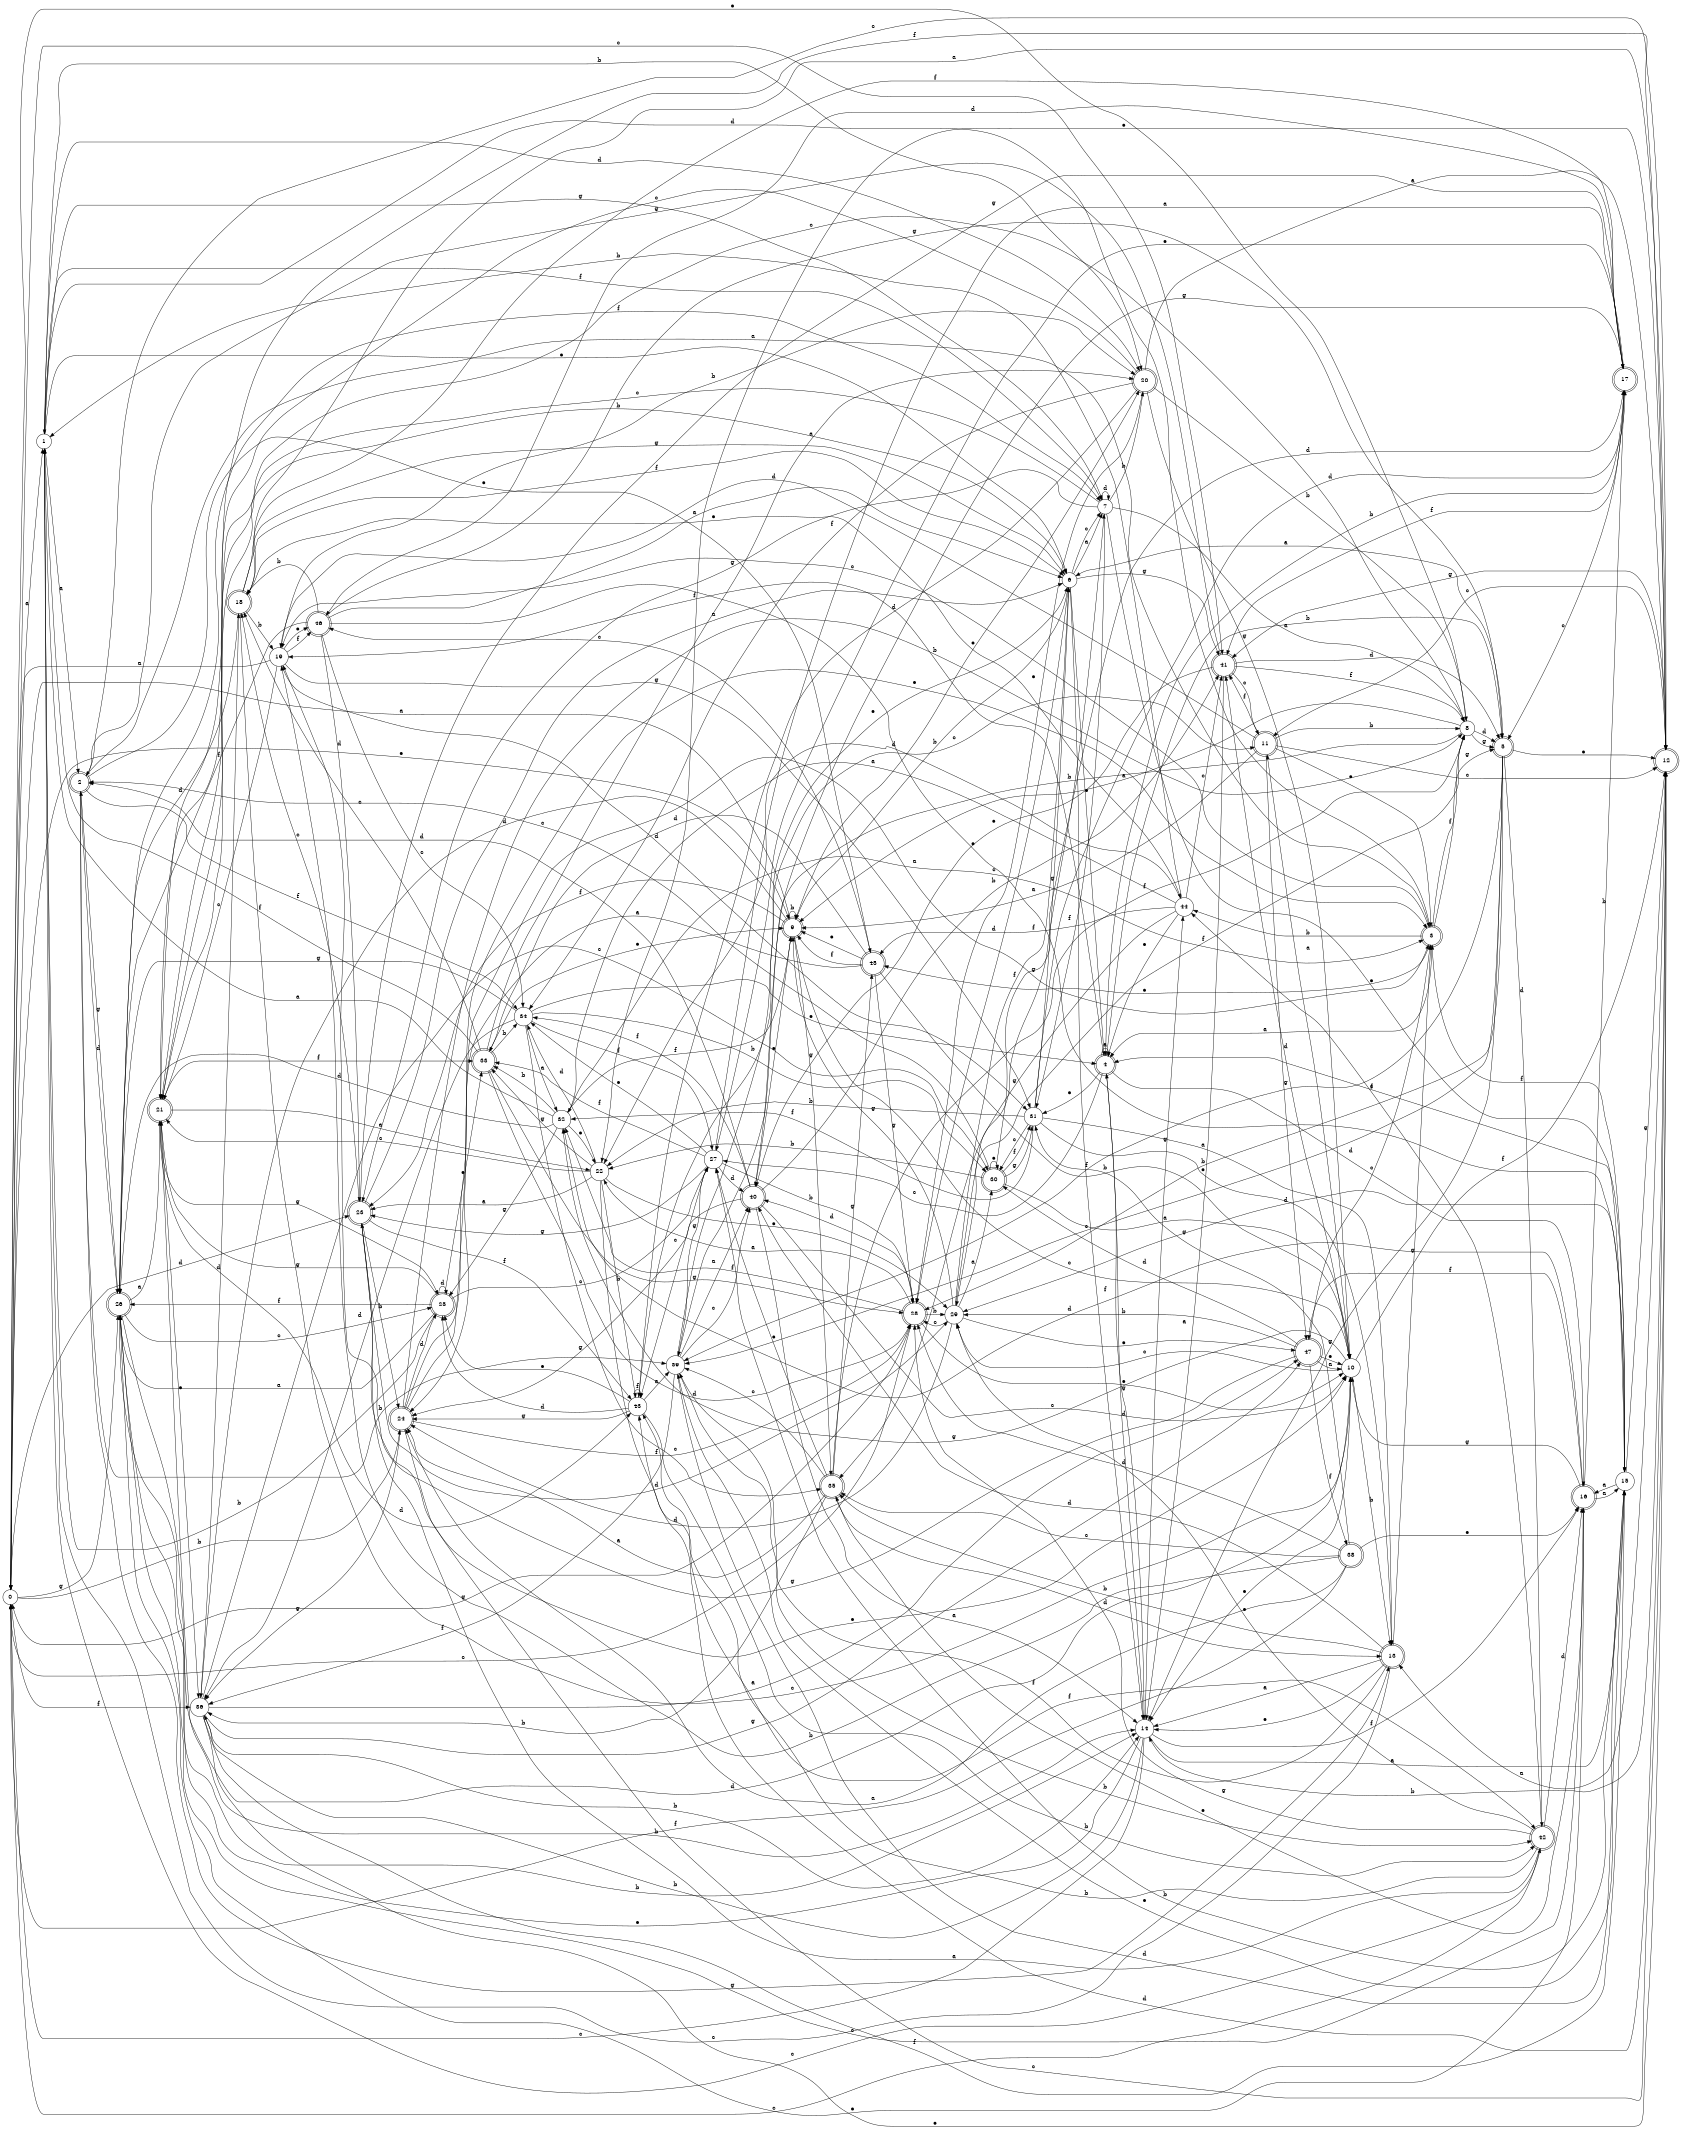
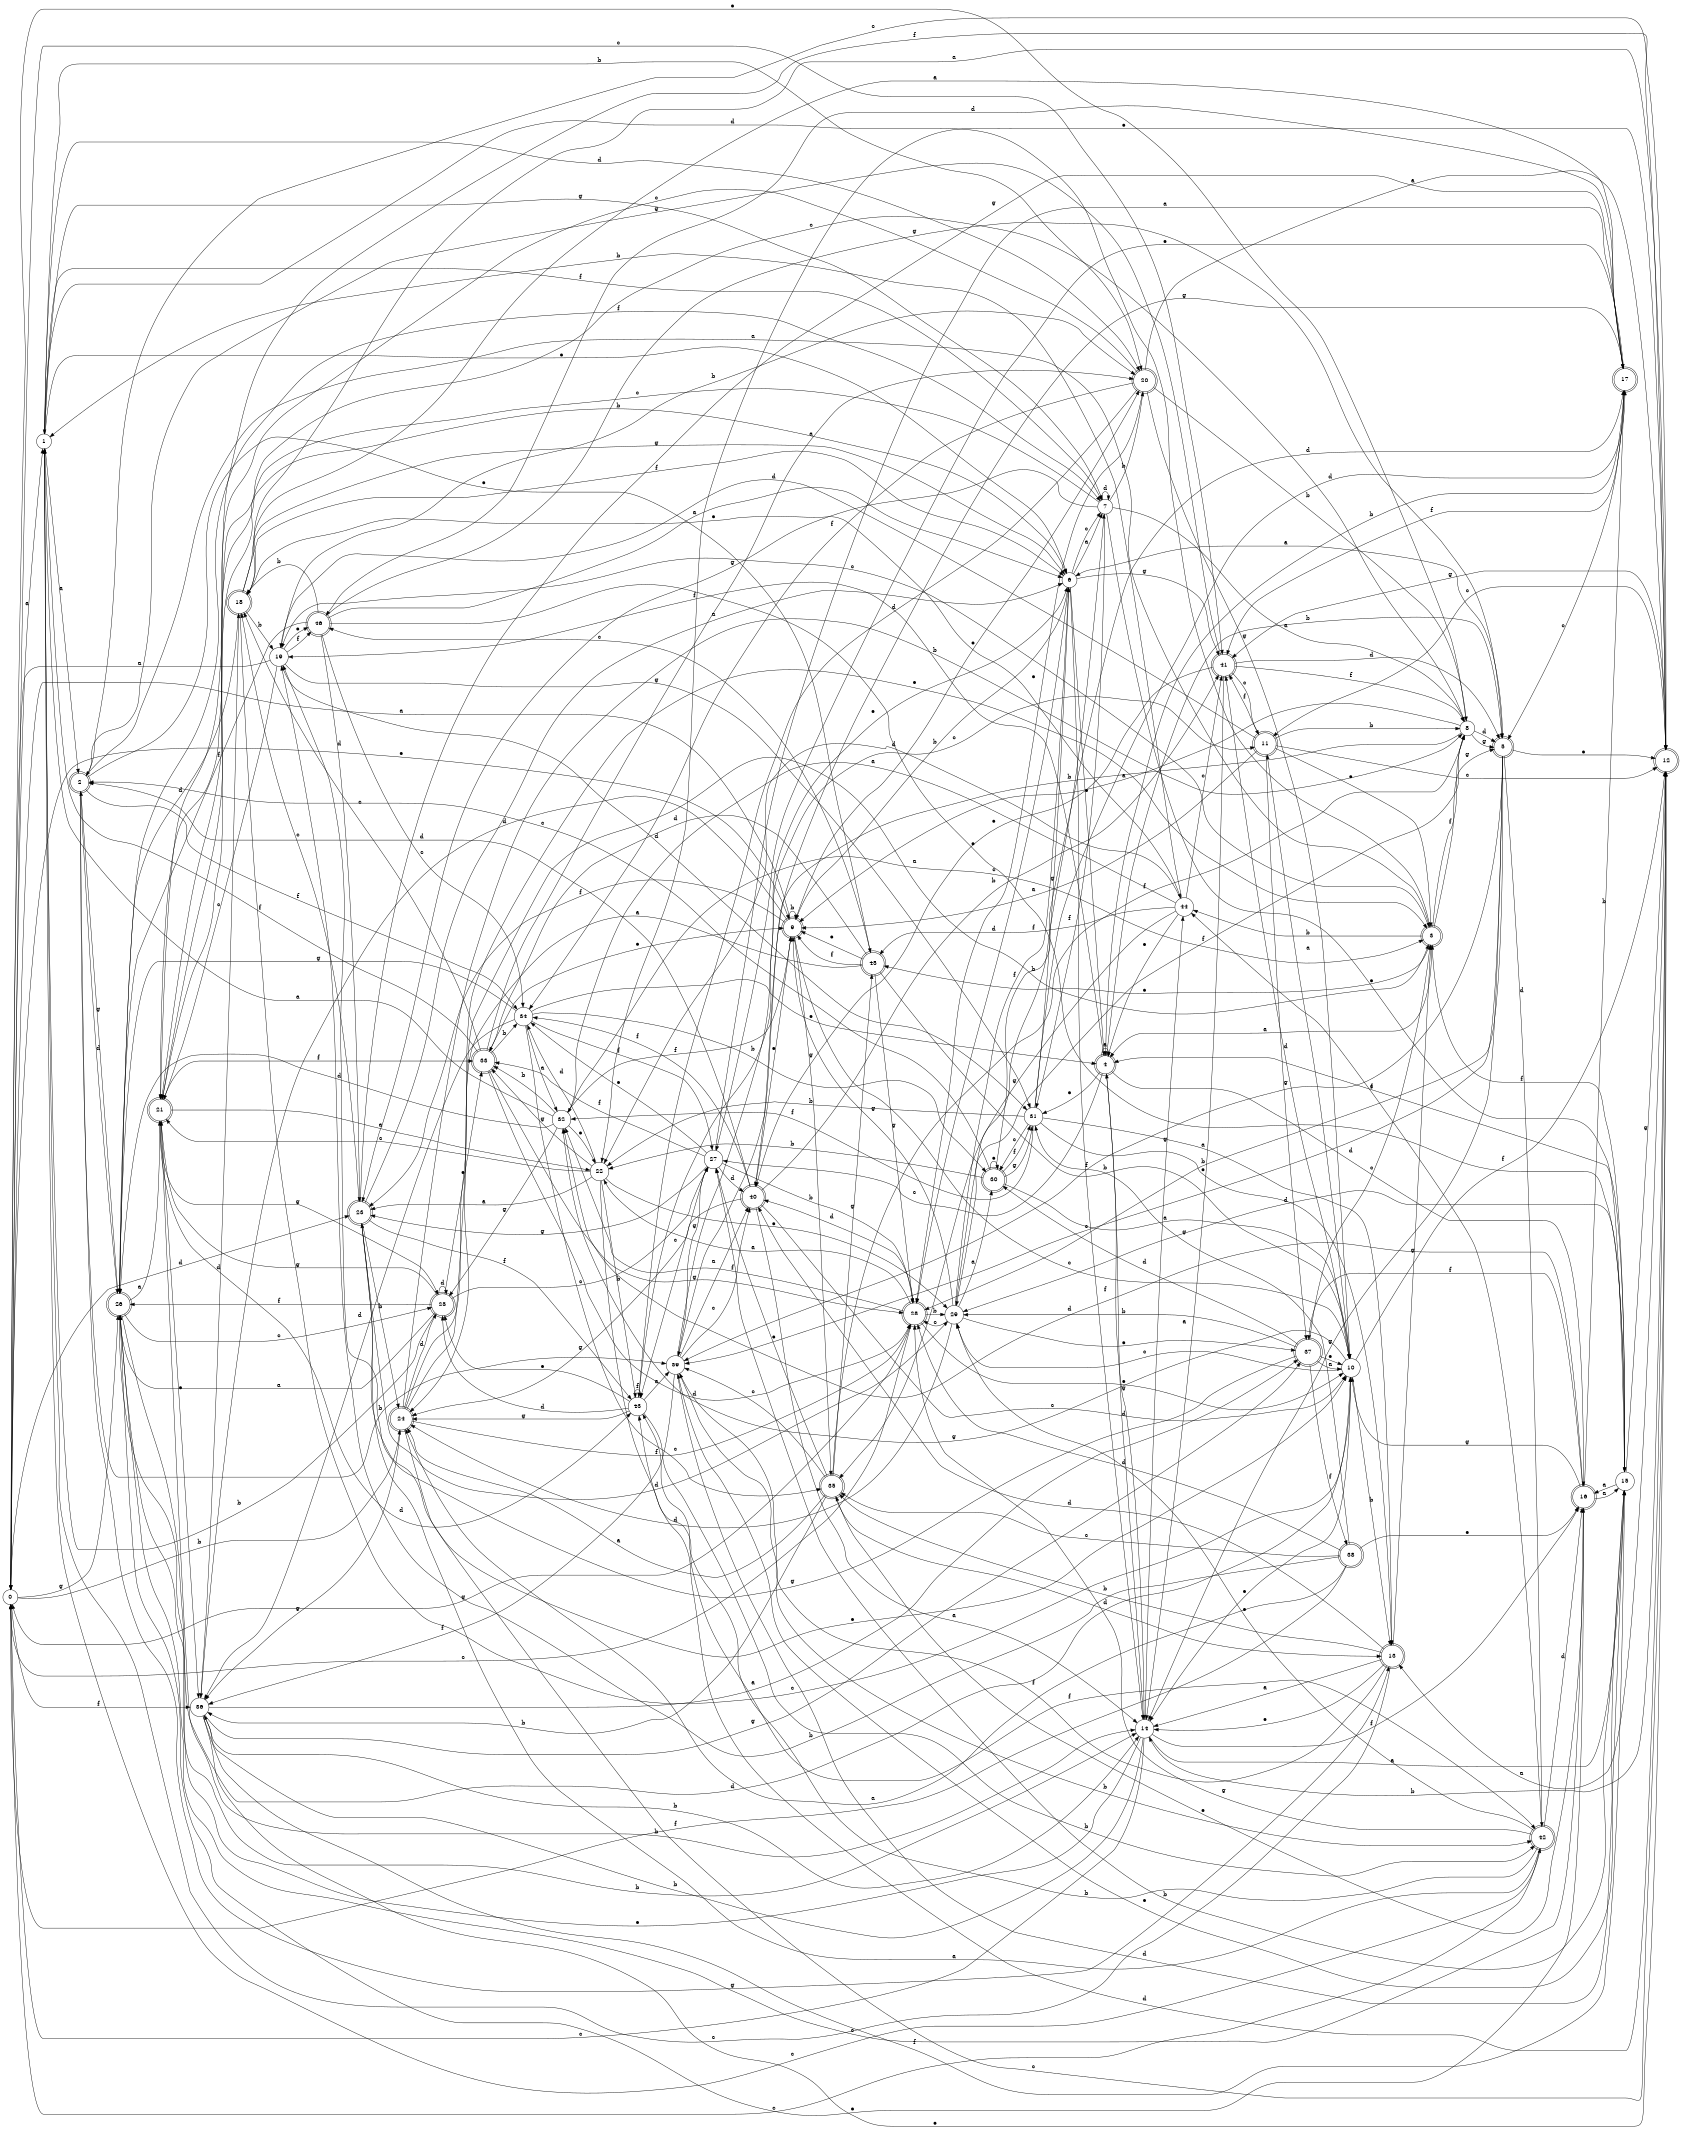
(935, 78) -> (935, 78)
(1034, 969) -> (1034, 969)
(402, 1079) -> none
(1308, 1352) -> (1308, 1352)
